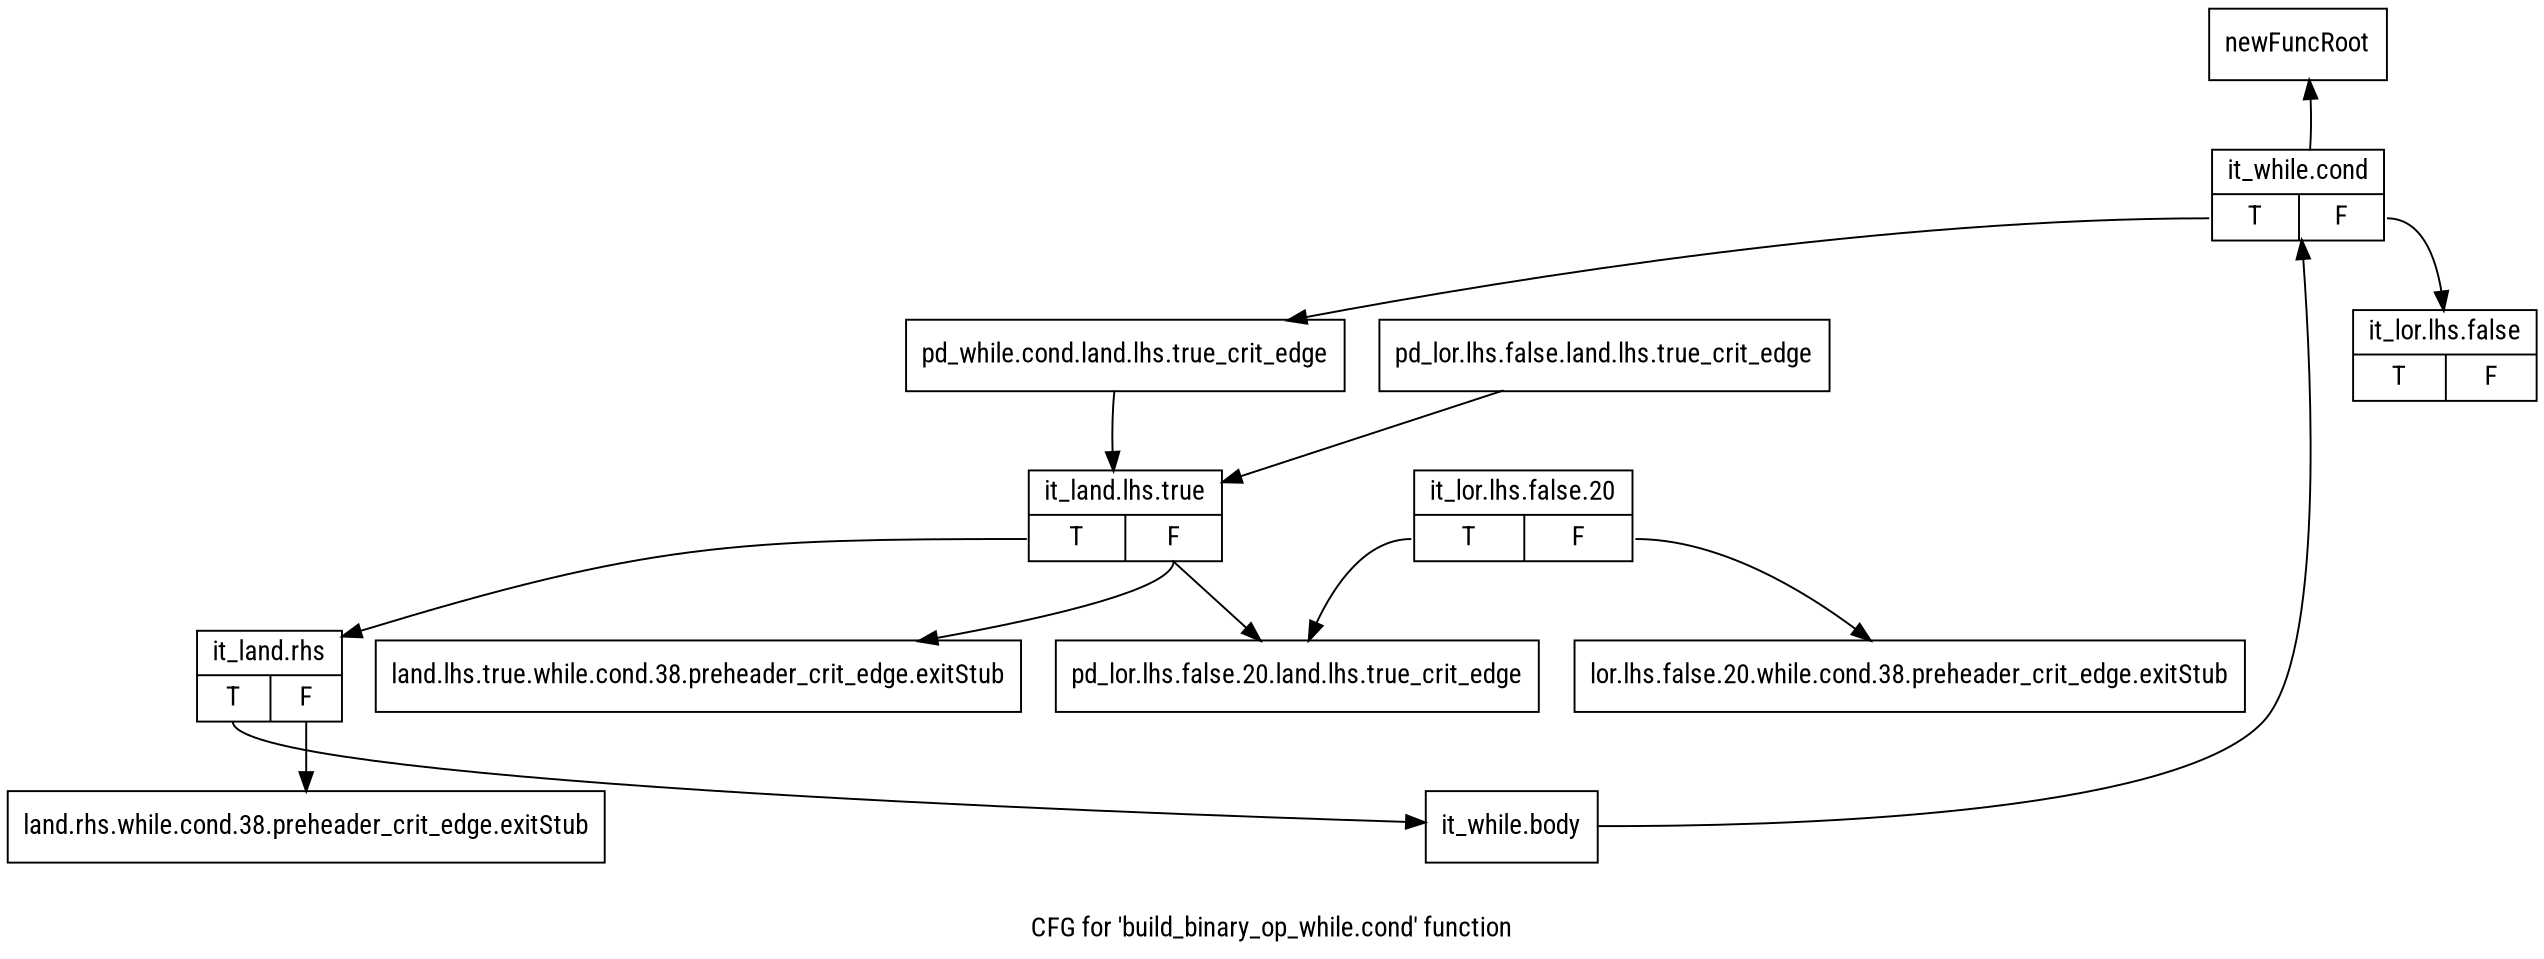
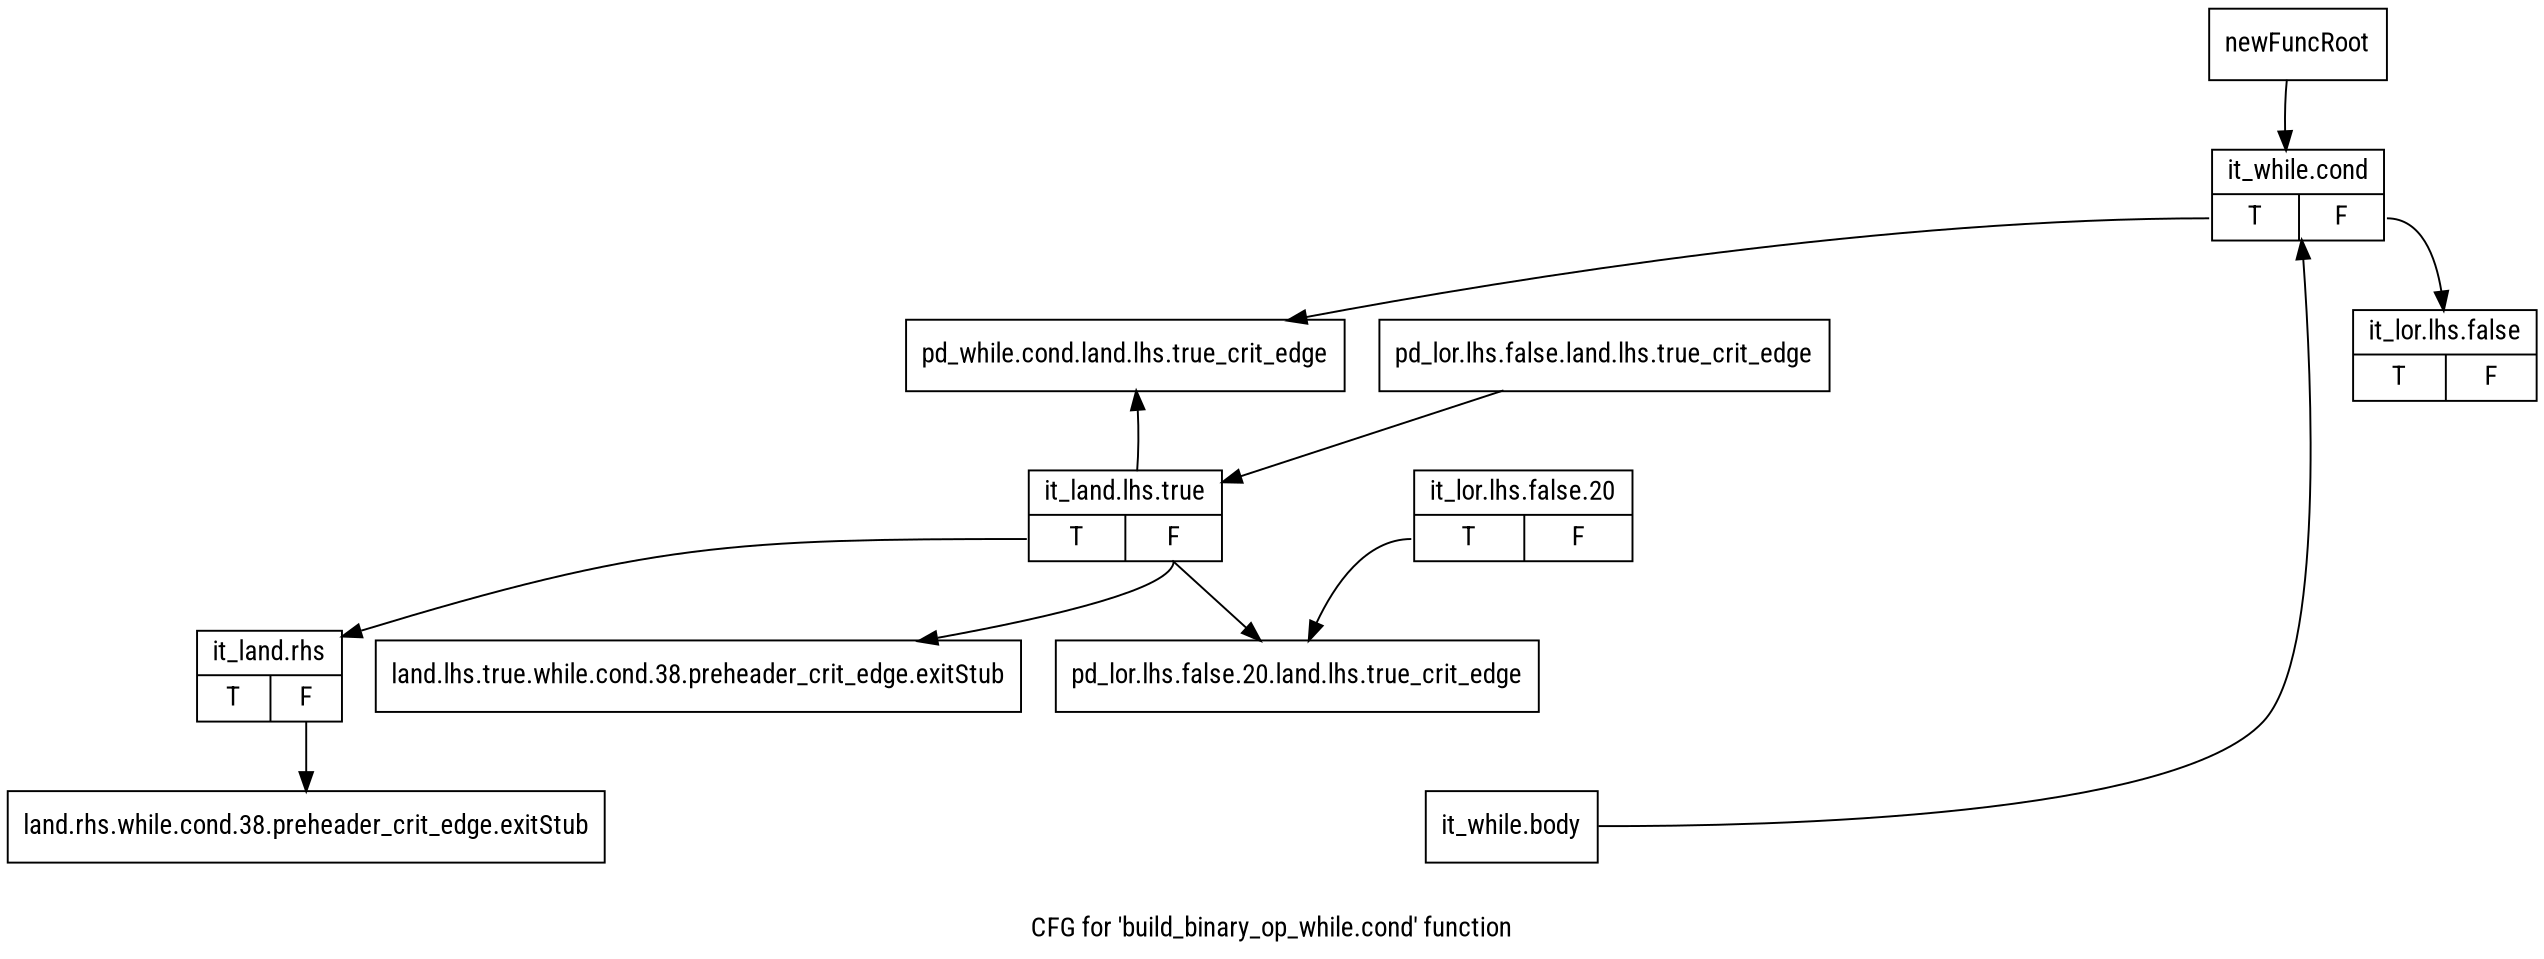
(2311, 125) -> (2285, 105)
(1113, 421) -> (1138, 441)
(1910, 676) -> none
(815, 797) -> none
